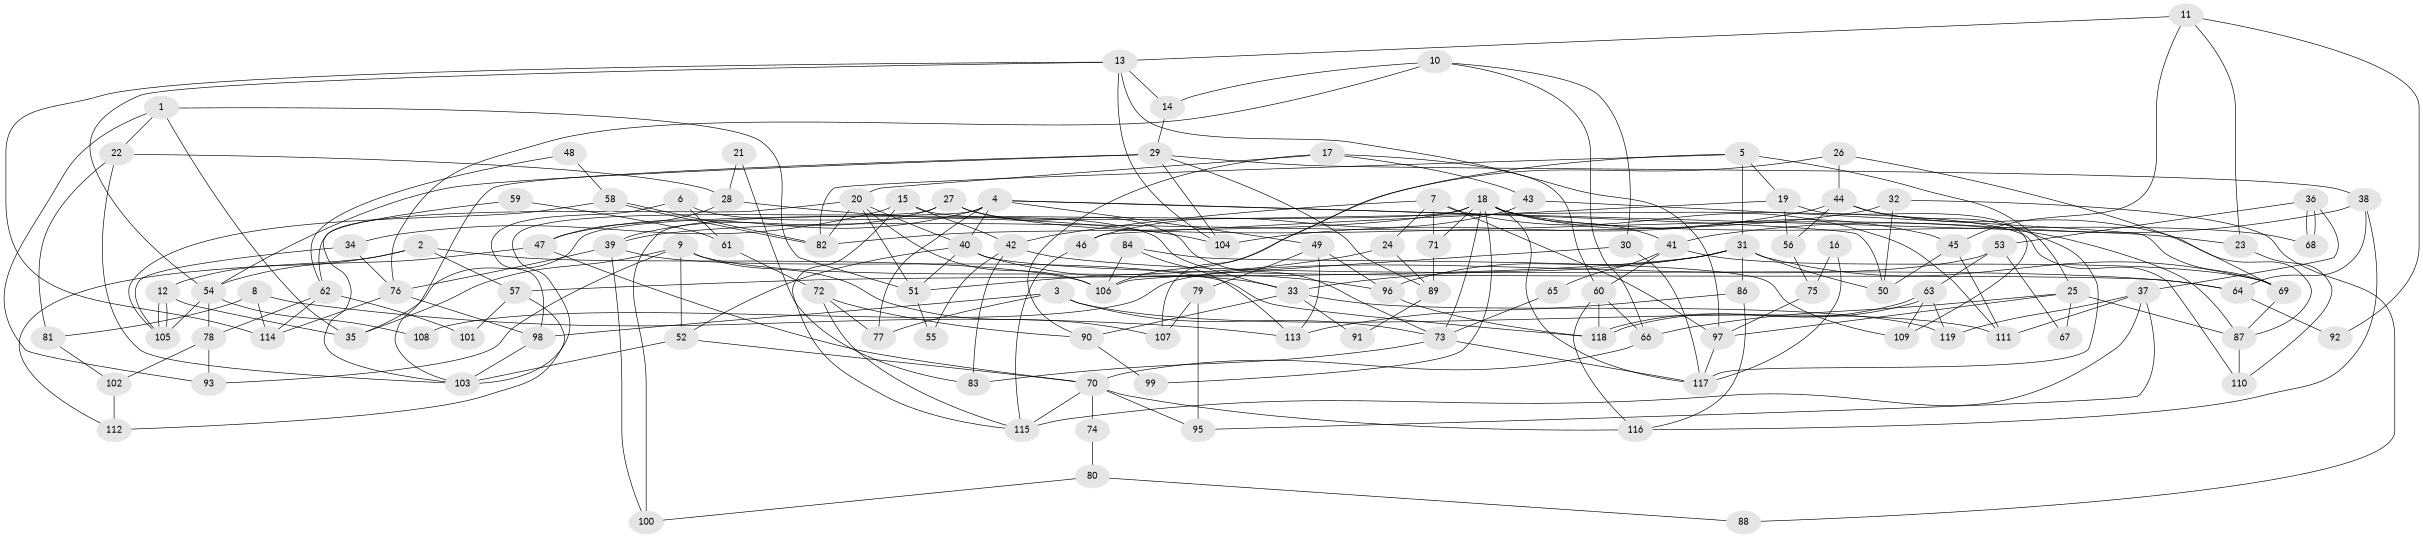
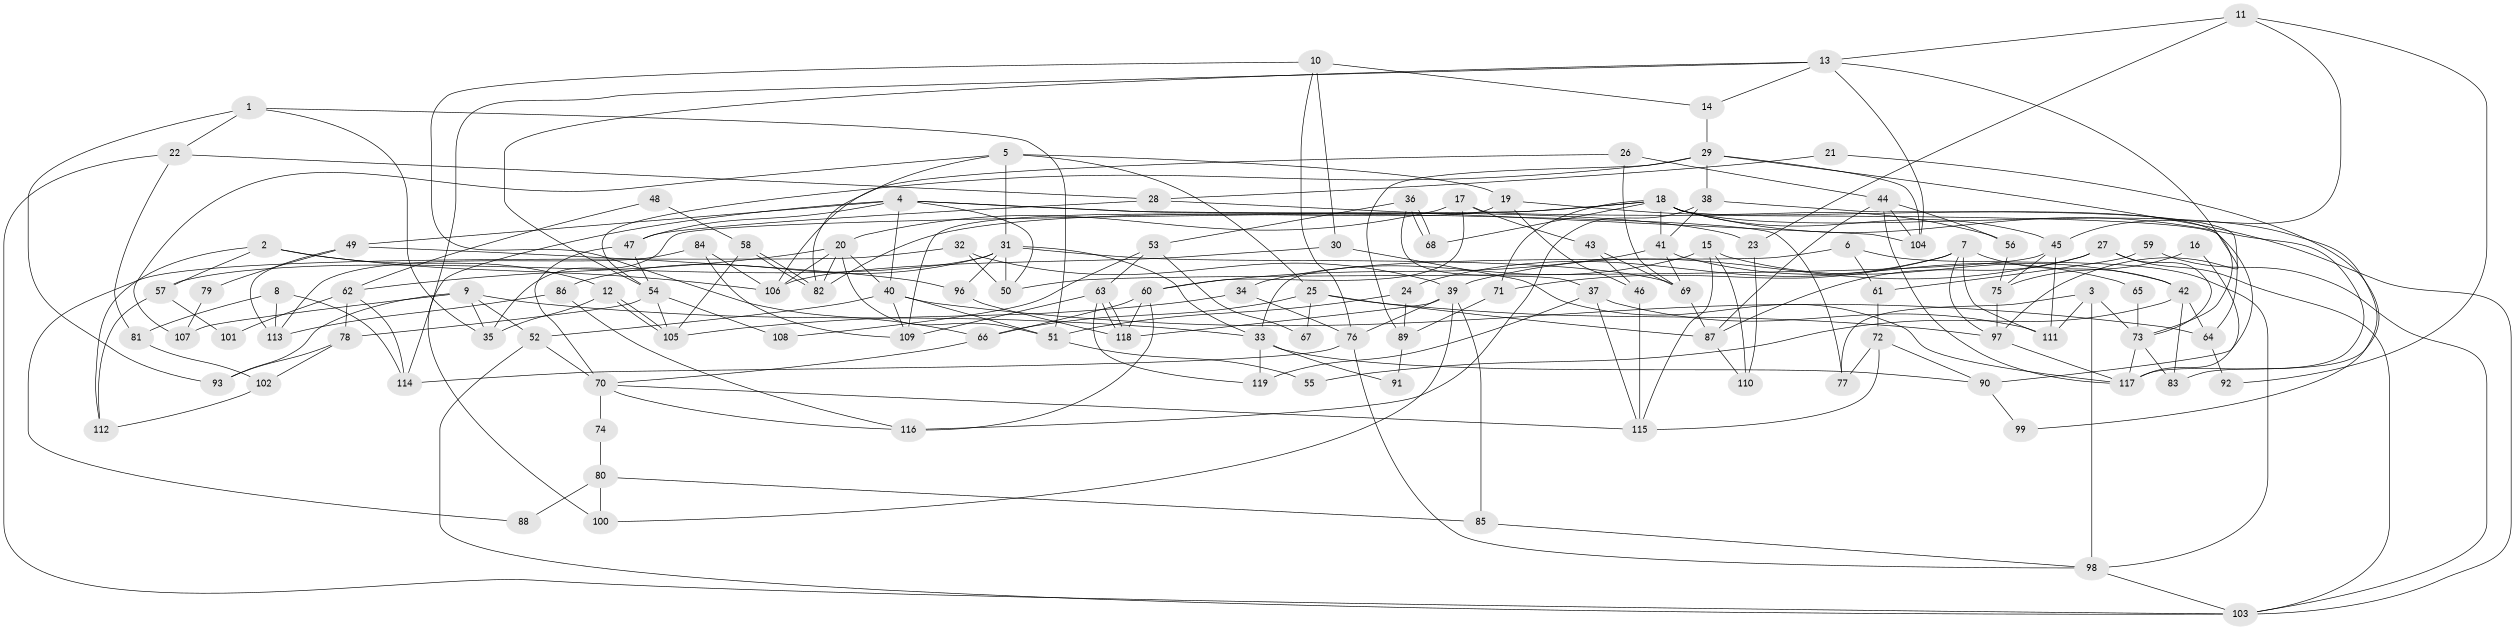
none -> (2027, 269)
(1174, 276) -> (898, 314)
(1198, 430) -> none
none -> (1481, 522)
